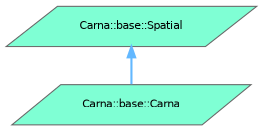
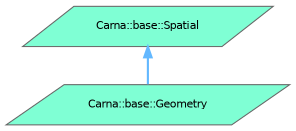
(131, 105) -> (148, 105)
